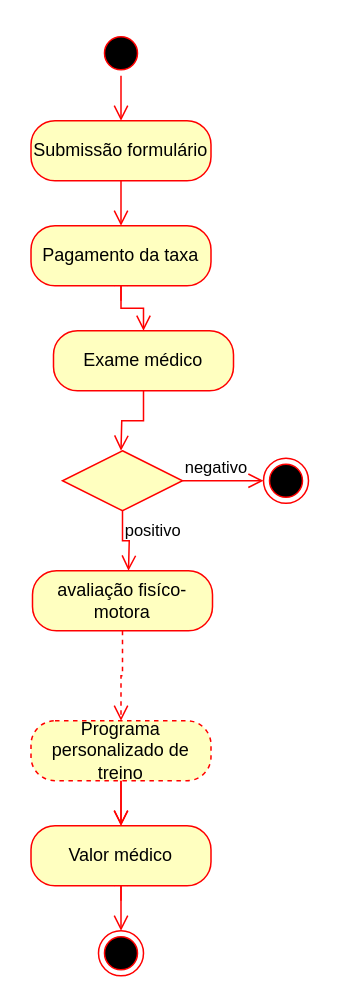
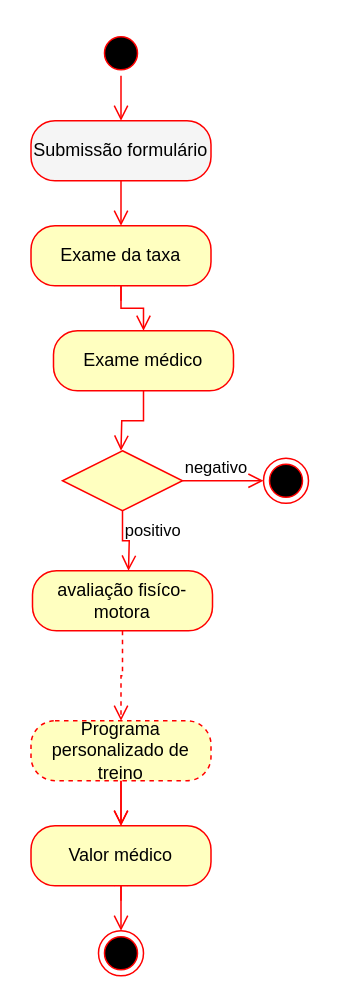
(121, 151) -> (121, 151)
(121, 256) -> (121, 256)
